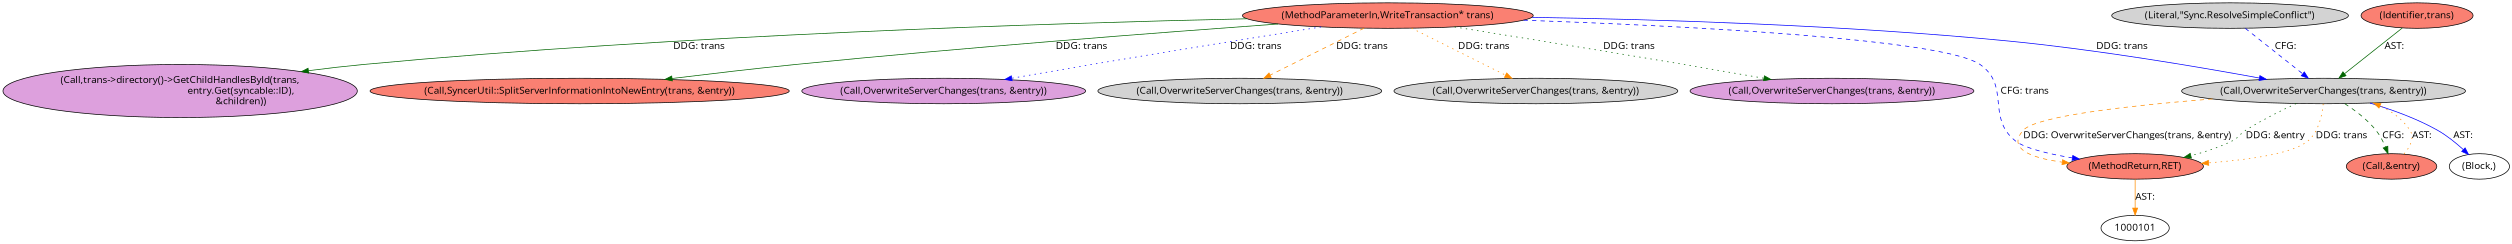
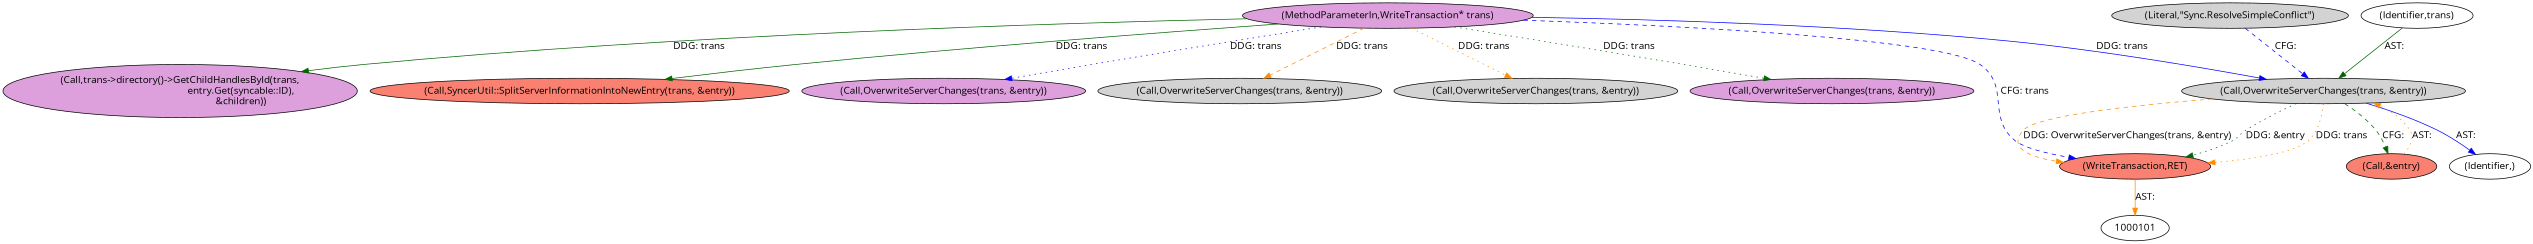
(1388, 16) -> (1388, 16)
(2417, 16) -> (2417, 16)
(2135, 166) -> (2135, 166)
(2479, 166) -> (2490, 166)
